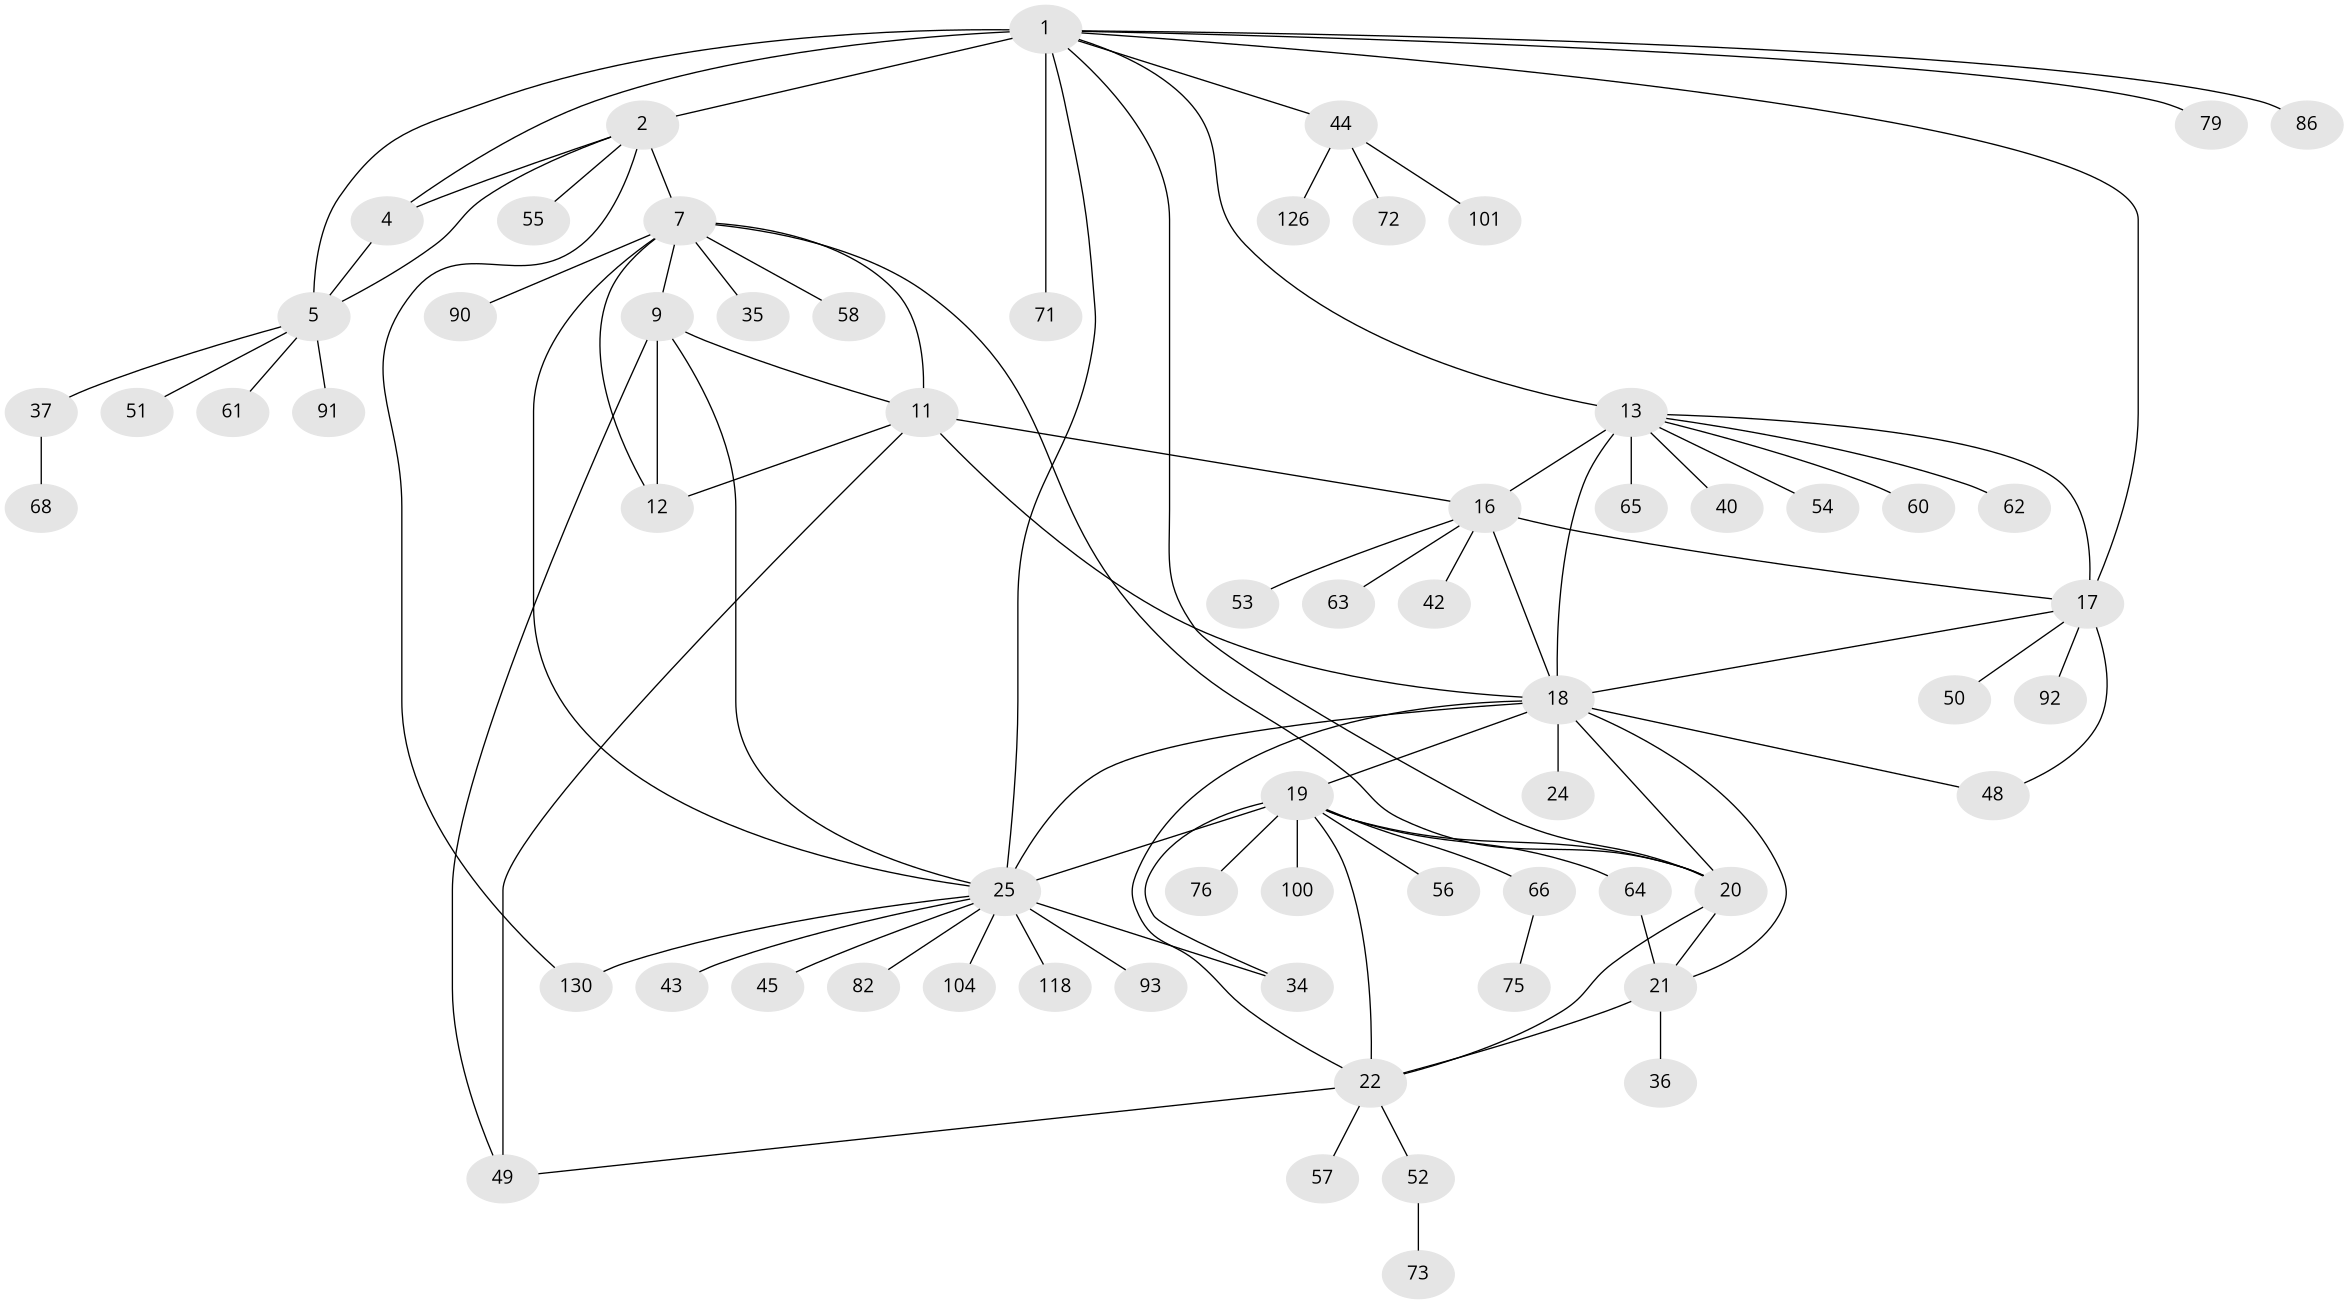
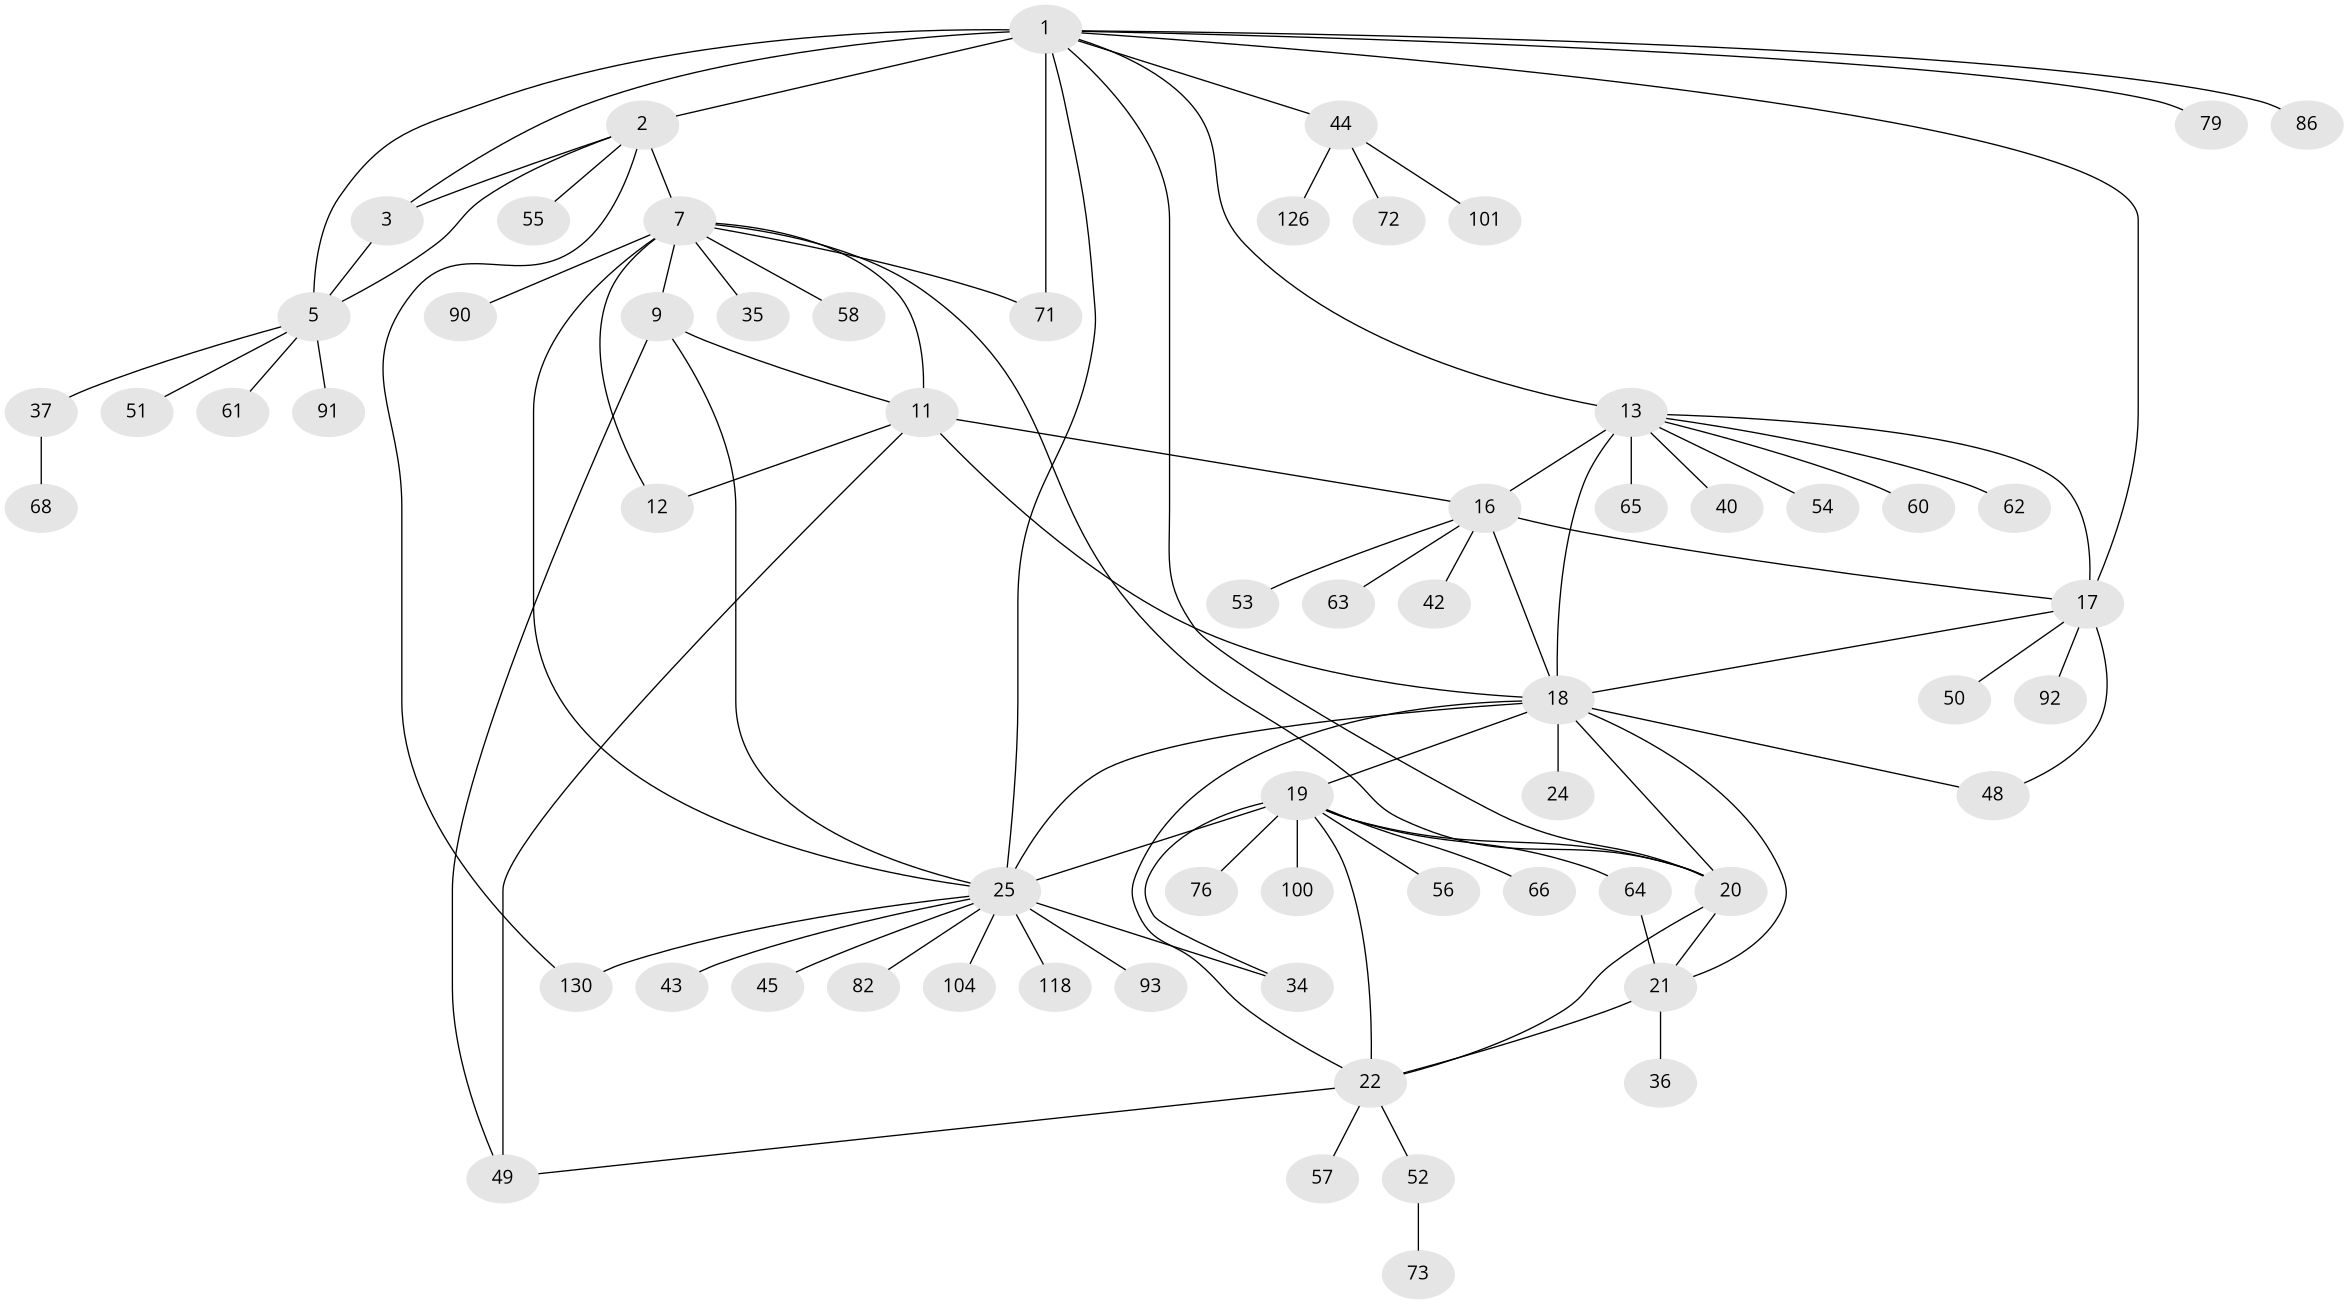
(387, 221) -> (387, 221)
none -> (905, 268)
(657, 412) -> none
(1514, 987) -> none
